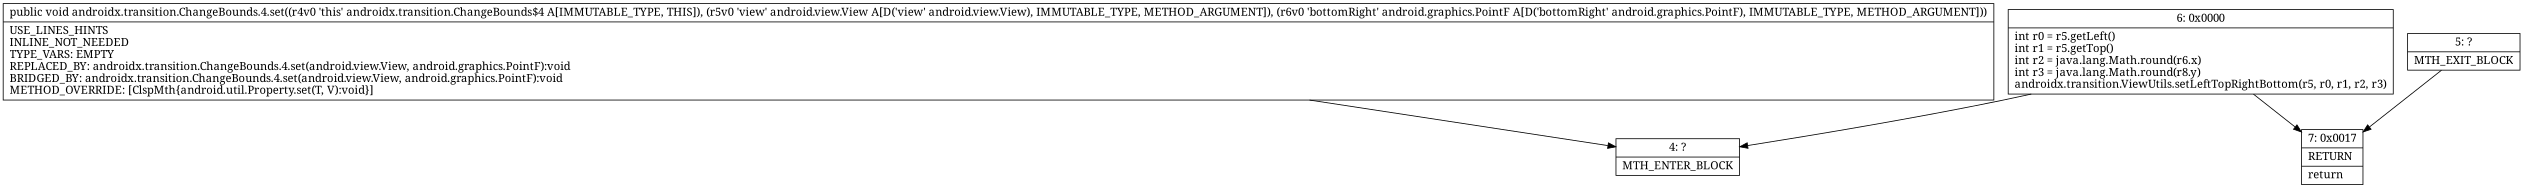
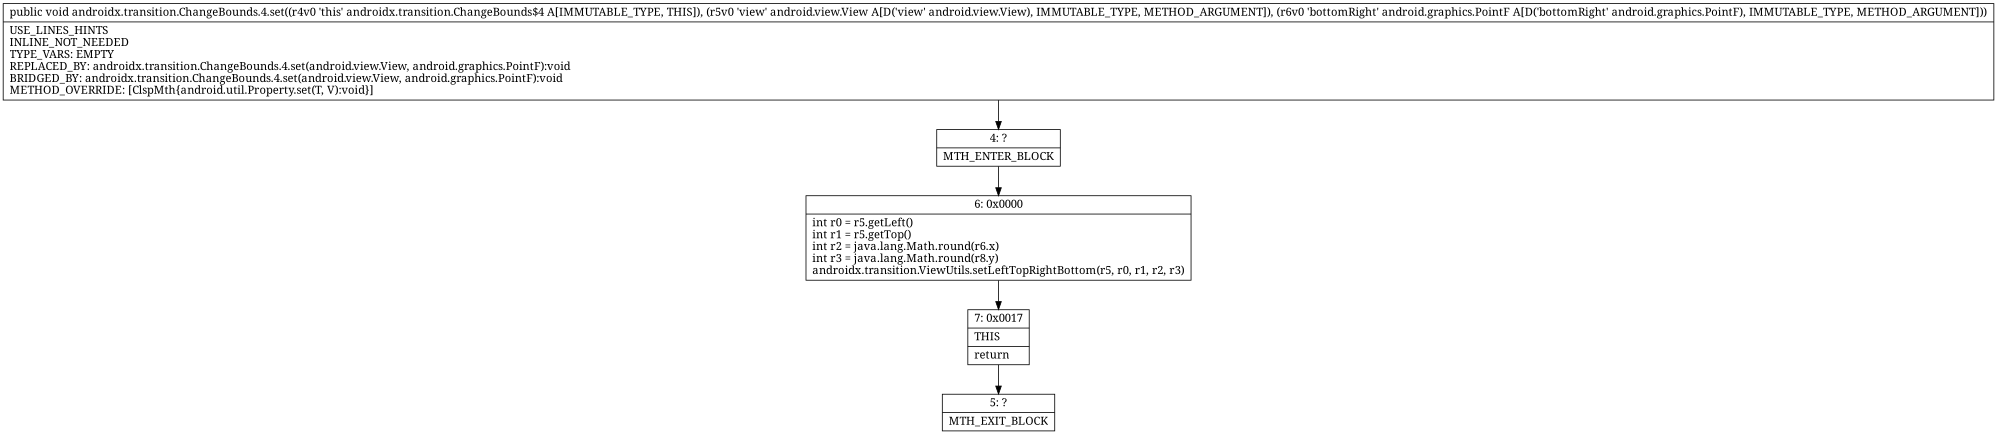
(2405, 99) -> (999, 375)
(1890, 122) -> (999, 177)
(2330, 157) -> (987, 337)
